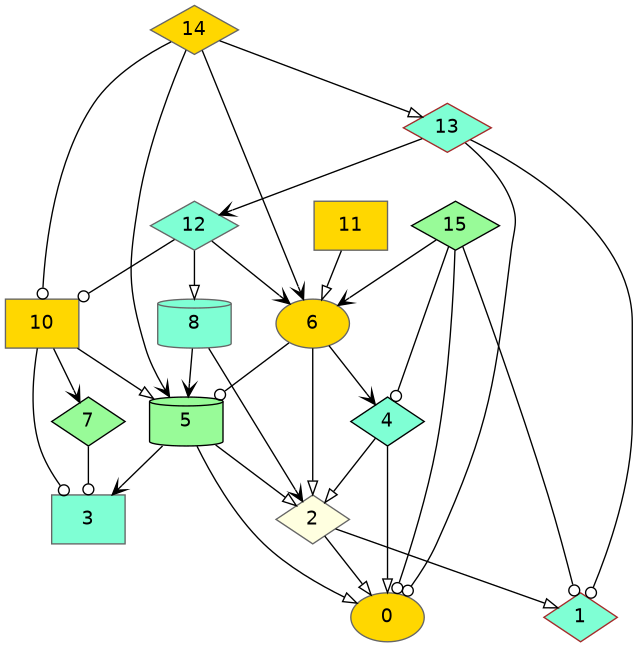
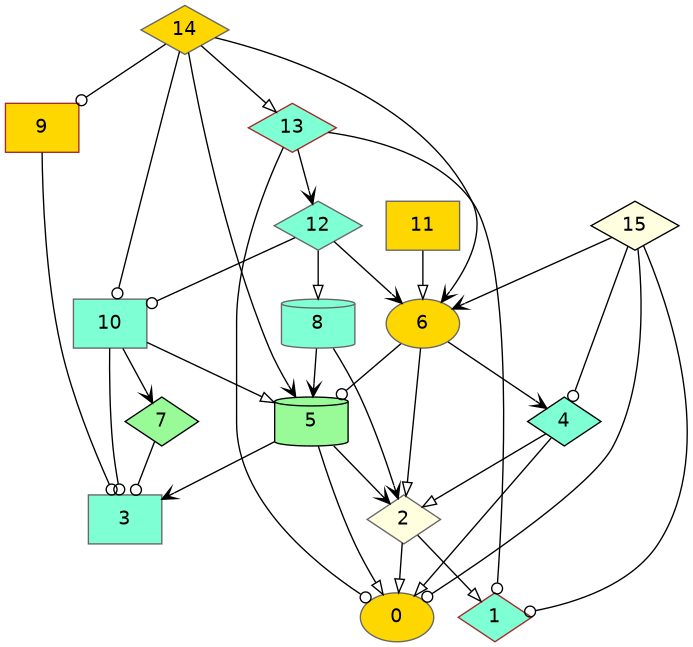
none -> (42, 128)
(456, 226) -> (635, 226)
(42, 324) -> (110, 324)
(250, 471) -> (357, 470)
